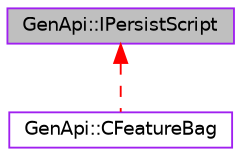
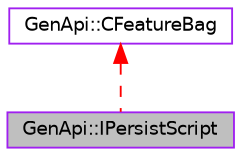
(121, 88) -> (121, 88)
